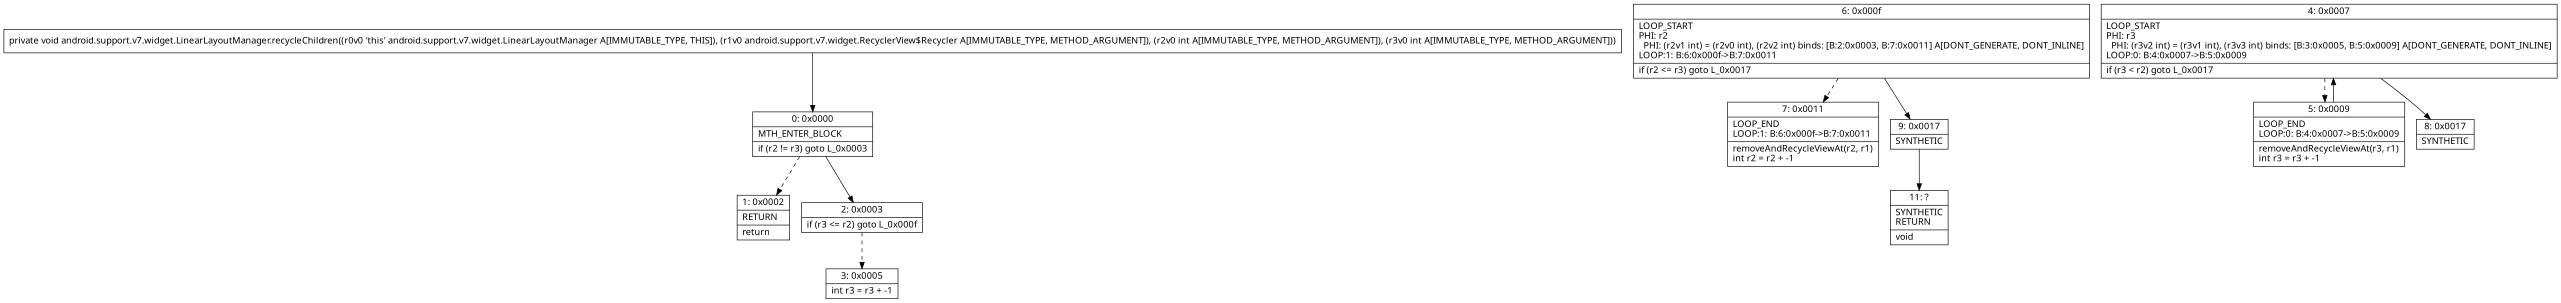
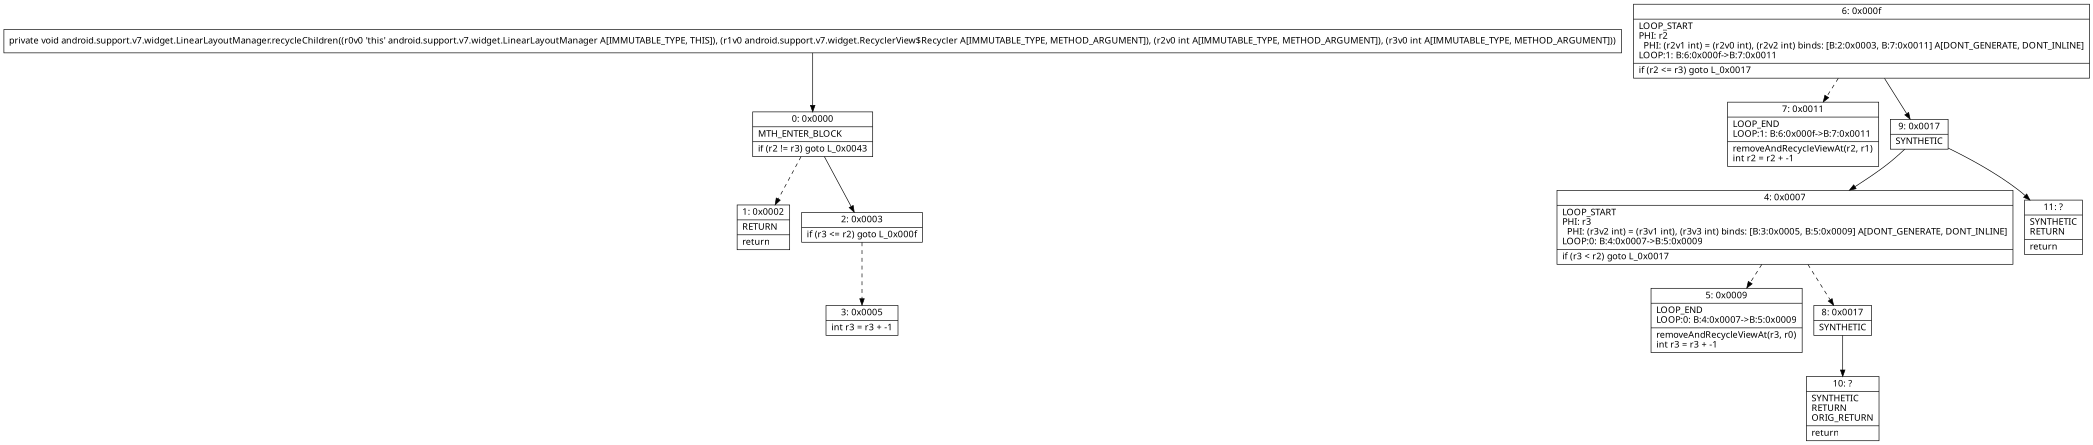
(2334, 93) -> (1881, 169)
(2404, 96) -> (1819, 282)
(813, 149) -> (813, 149)
(2329, 149) -> (1727, 335)
(1905, 237) -> (2044, 247)
none -> (1843, 409)
